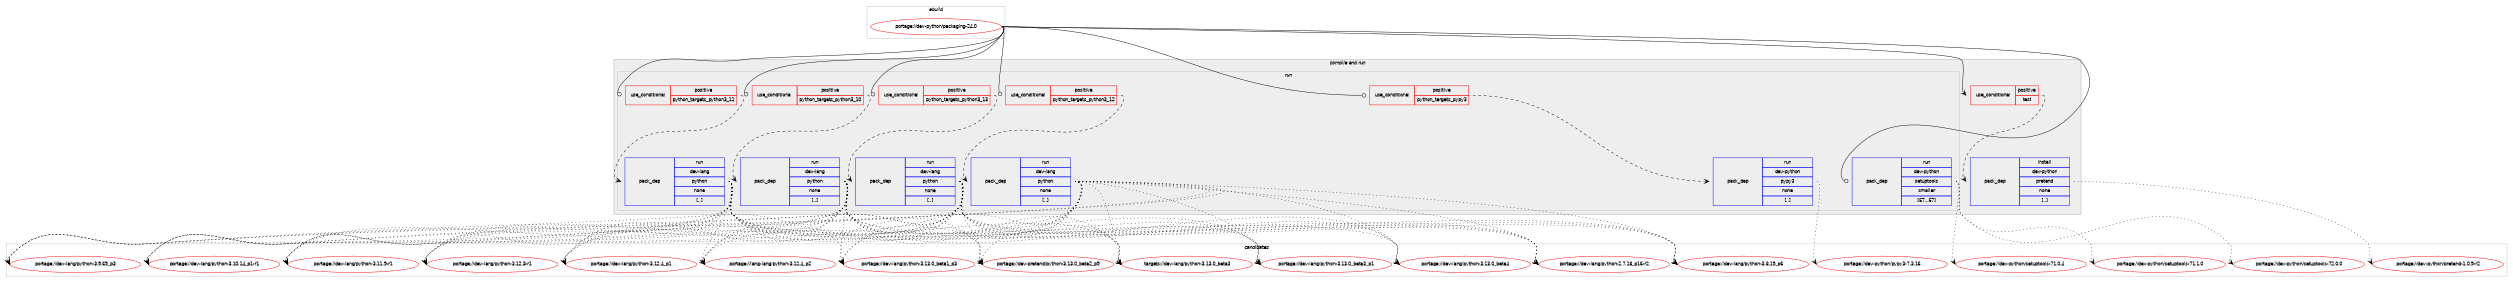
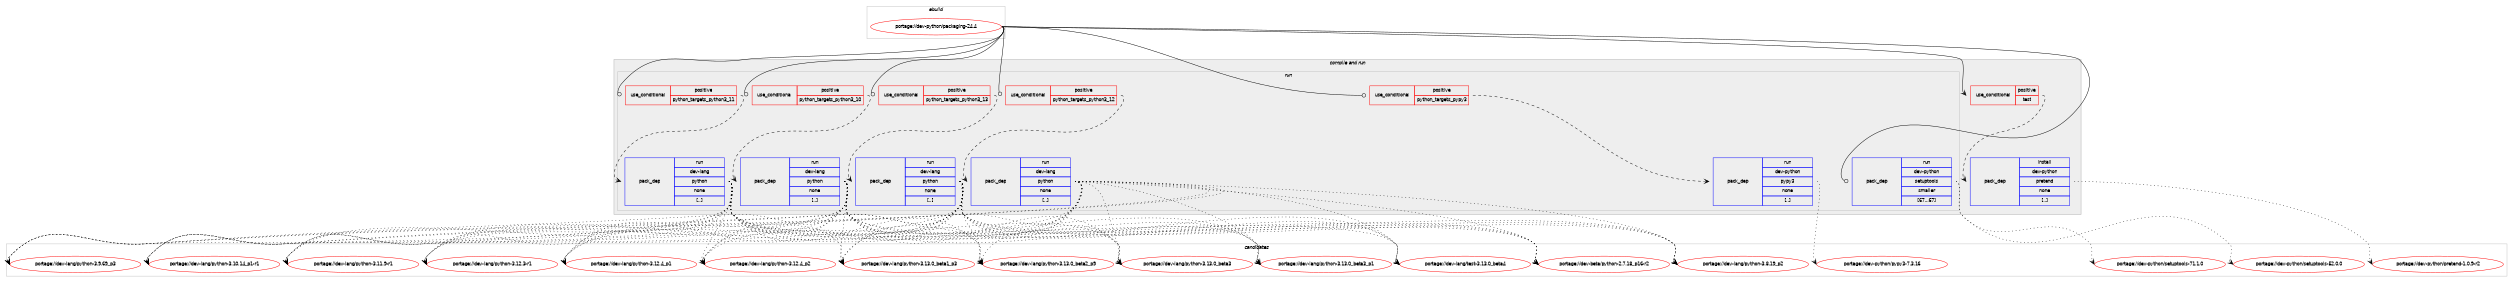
(936, 27) -> (936, 27)
(770, 264) -> (770, 264)
(1048, 264) -> (1048, 264)
(1187, 264) -> (1187, 264)
(1465, 264) -> (1465, 264)
(1604, 264) -> (1604, 264)
(1743, 264) -> (1743, 264)
(2021, 264) -> none
(2299, 264) -> (2299, 264)
